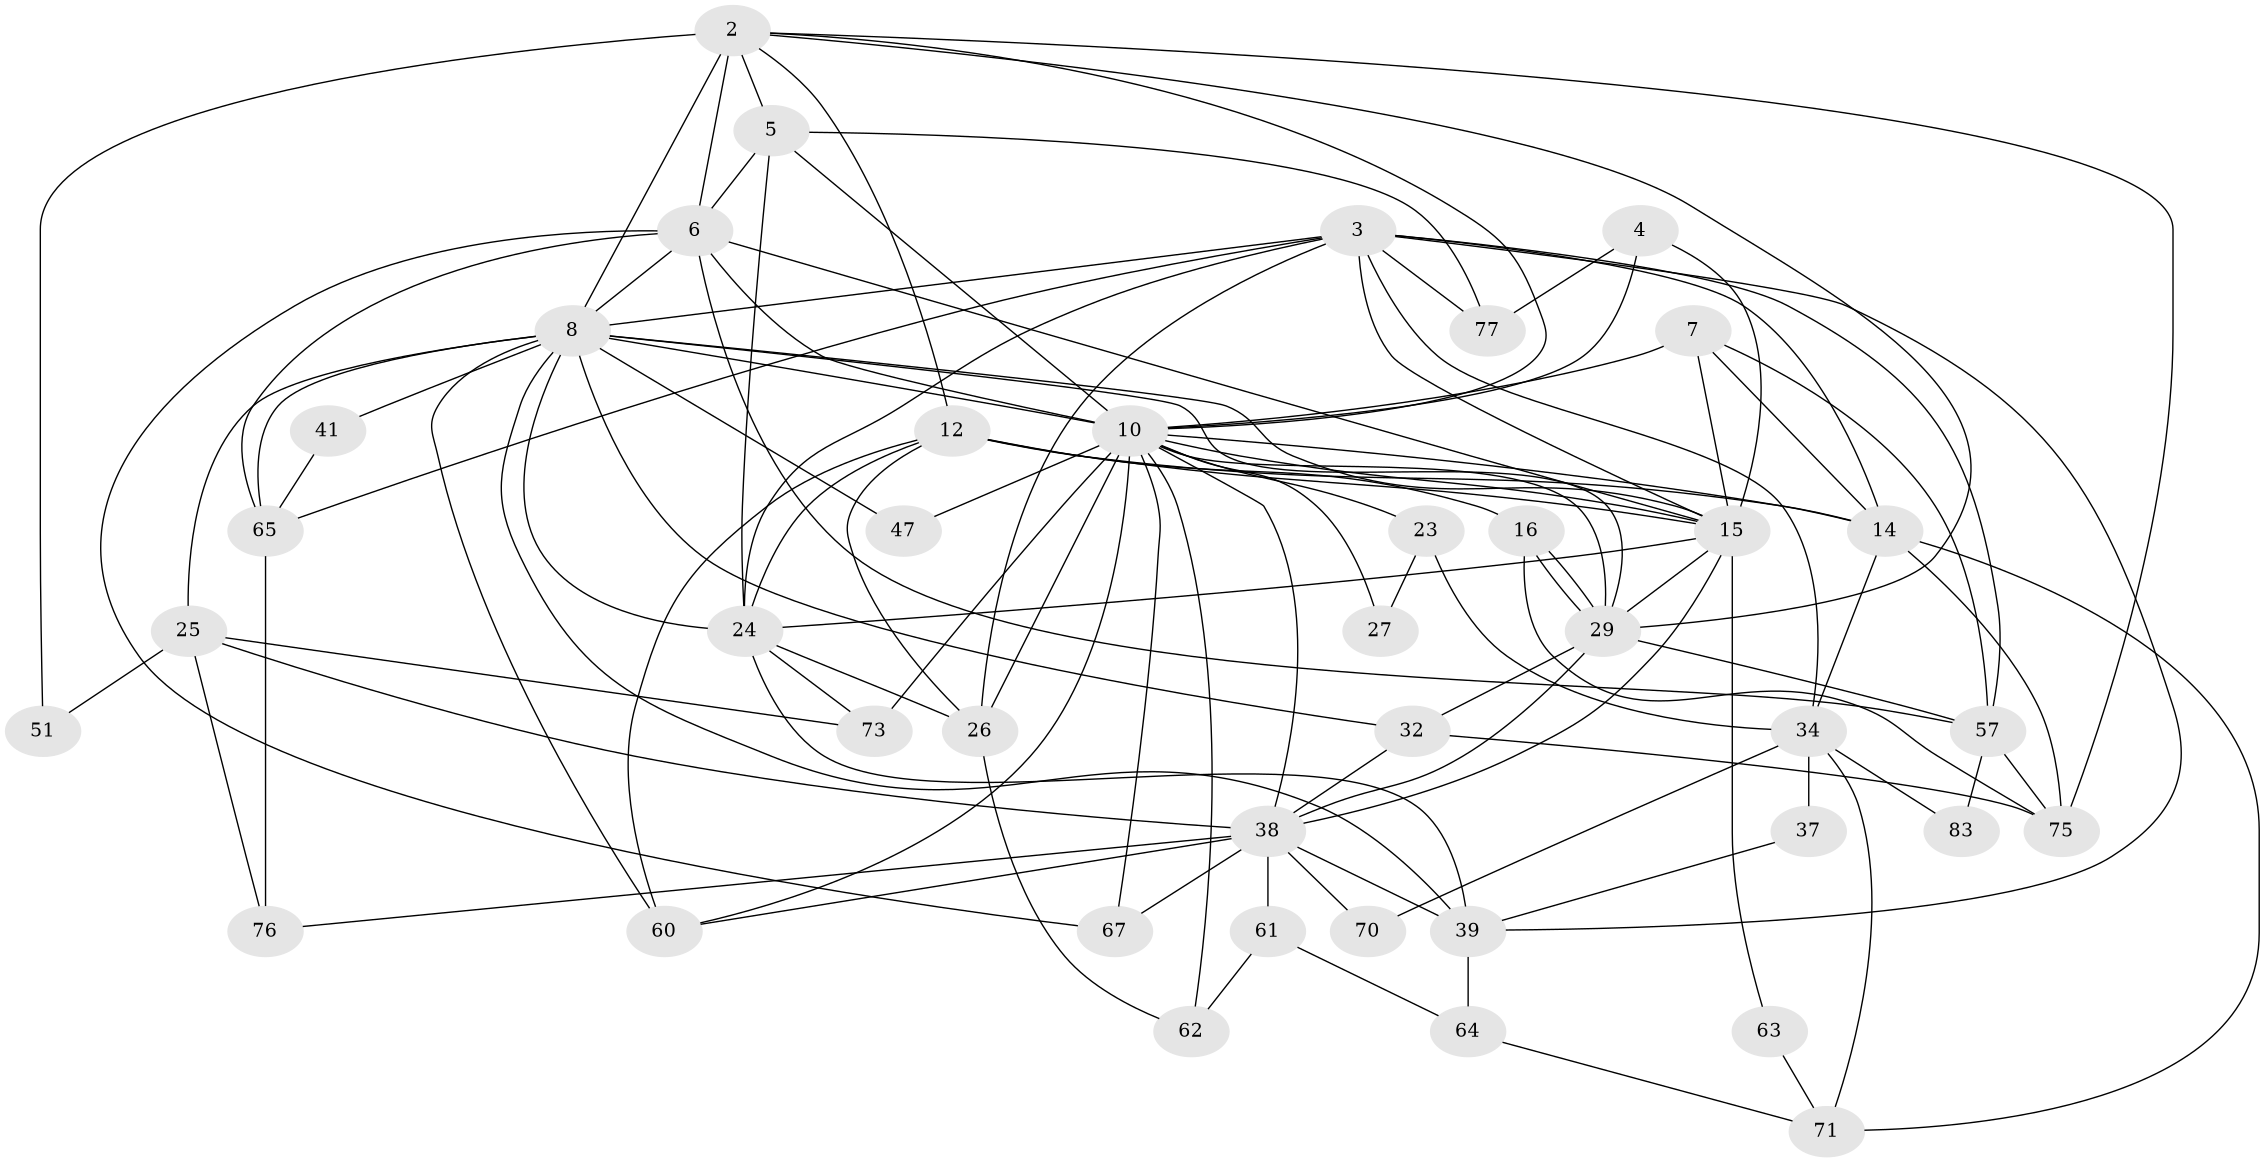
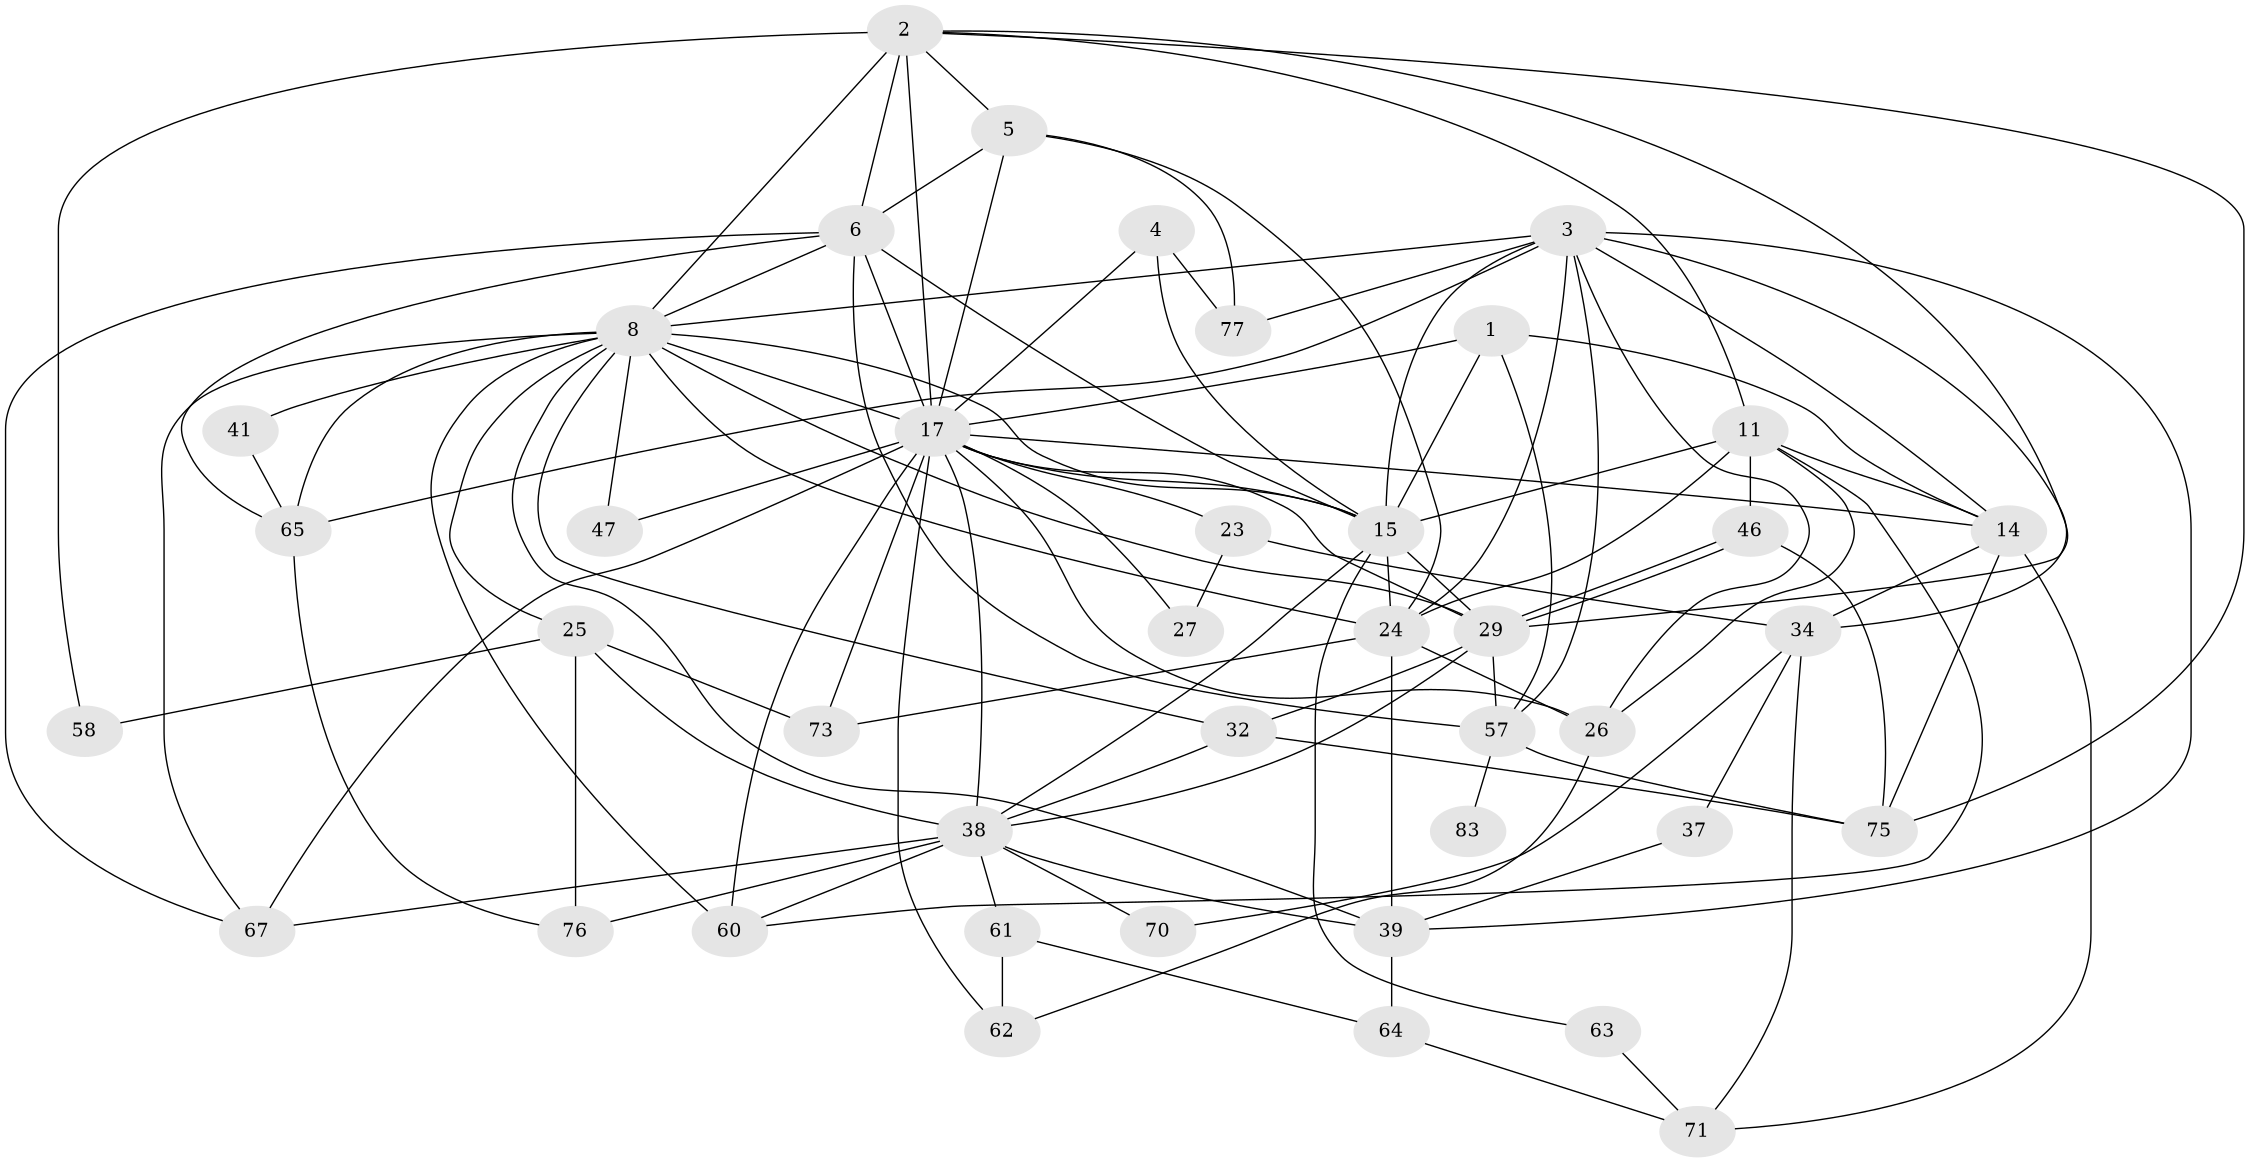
(1693, 331) -> (1492, 331)
(952, 431) -> (1750, 431)
(1130, 431) -> (933, 431)
none -> (163, 454)
(1527, 531) -> (1750, 531)
(43, 731) -> (85, 731)
(1868, 770) -> none
